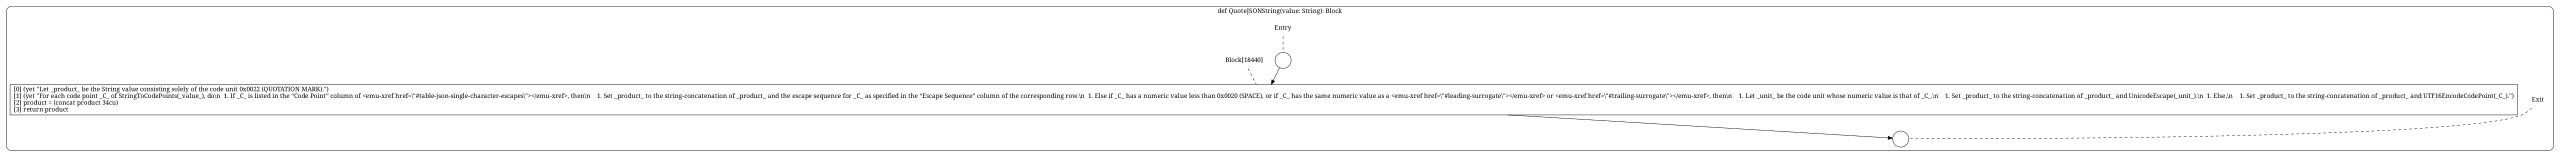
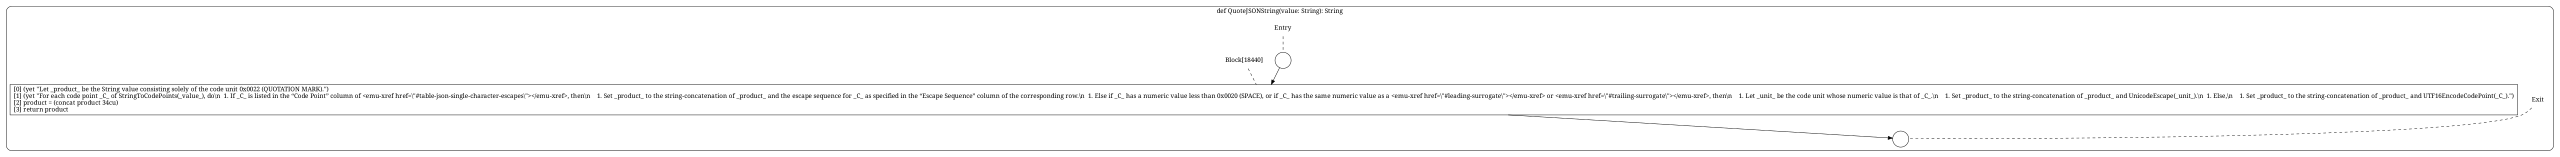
(1280, 11) -> (1280, 11)
